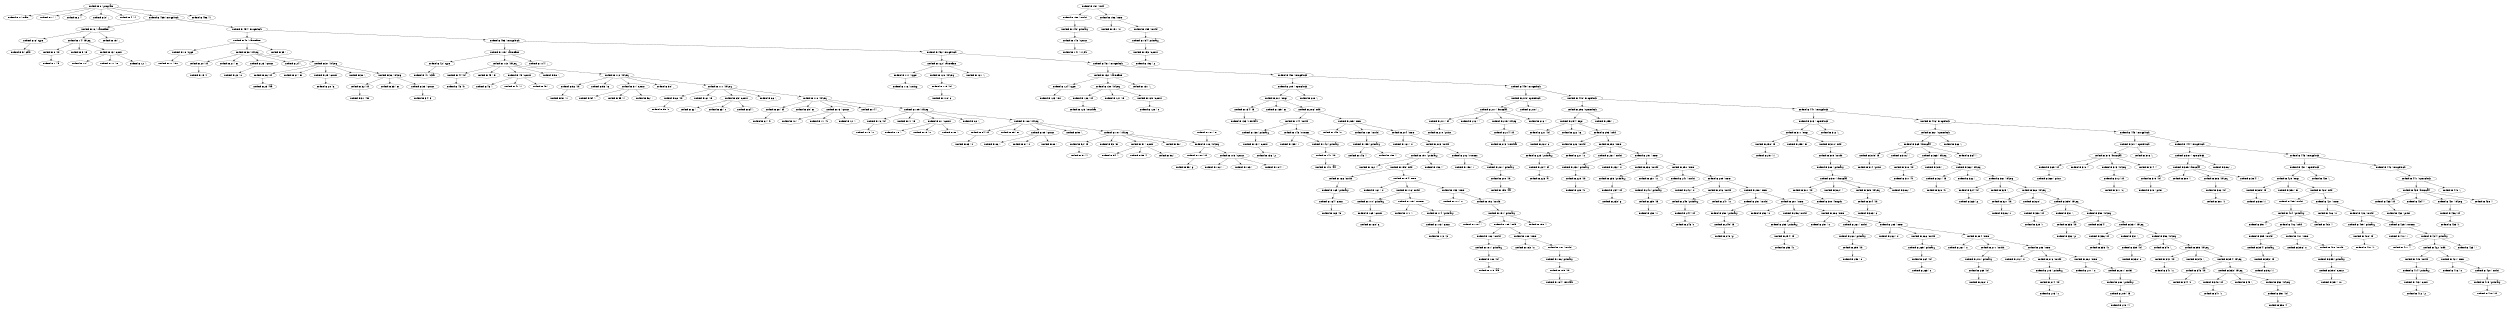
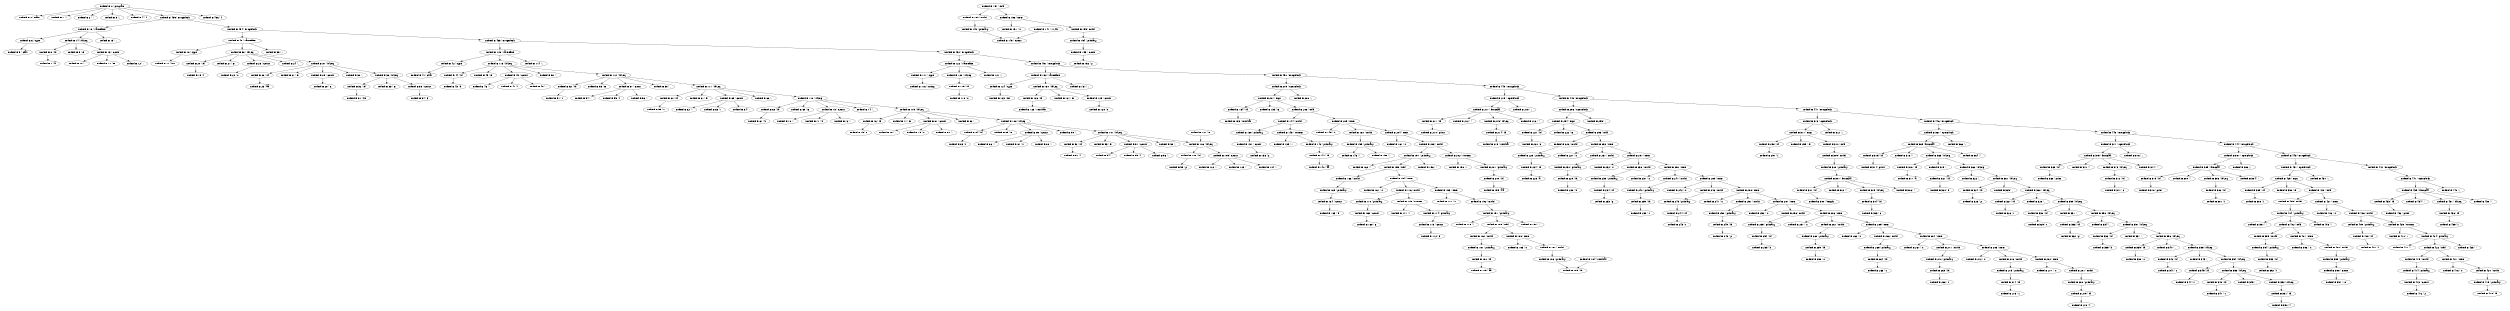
(1075, 46) -> (1029, 35)
(1560, 276) -> (1584, 265)
